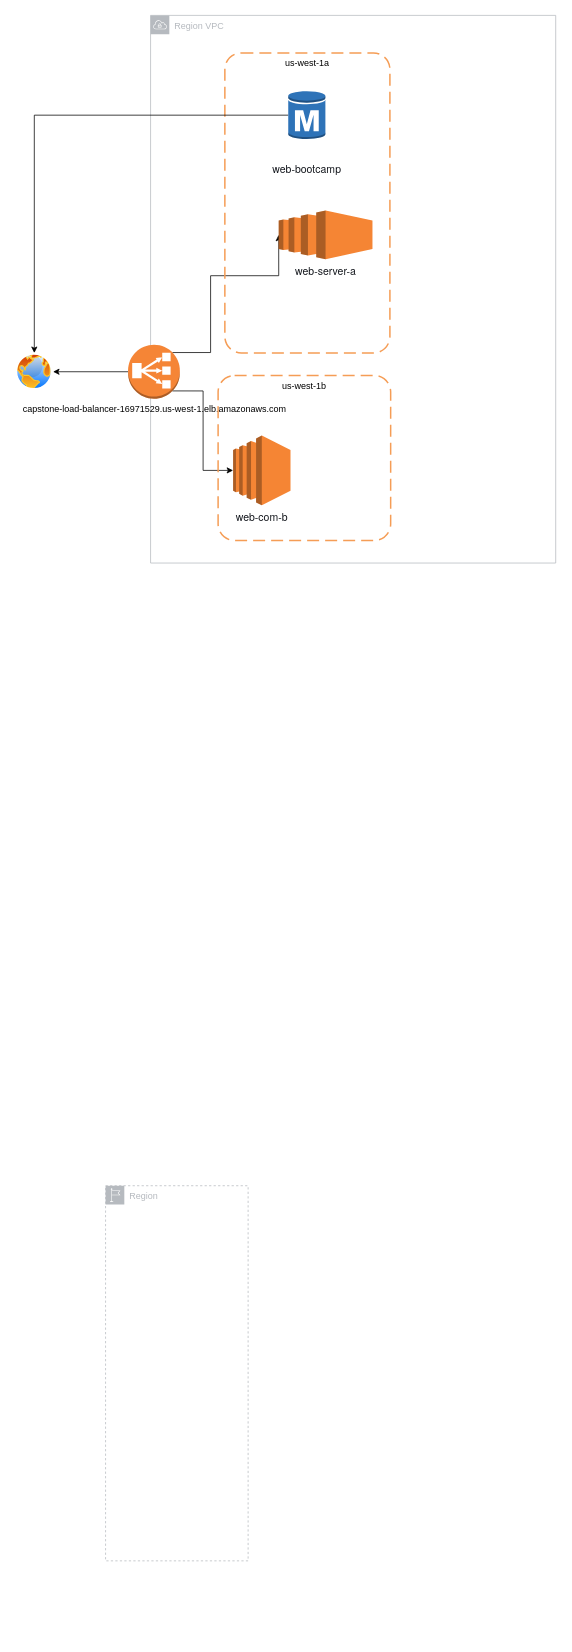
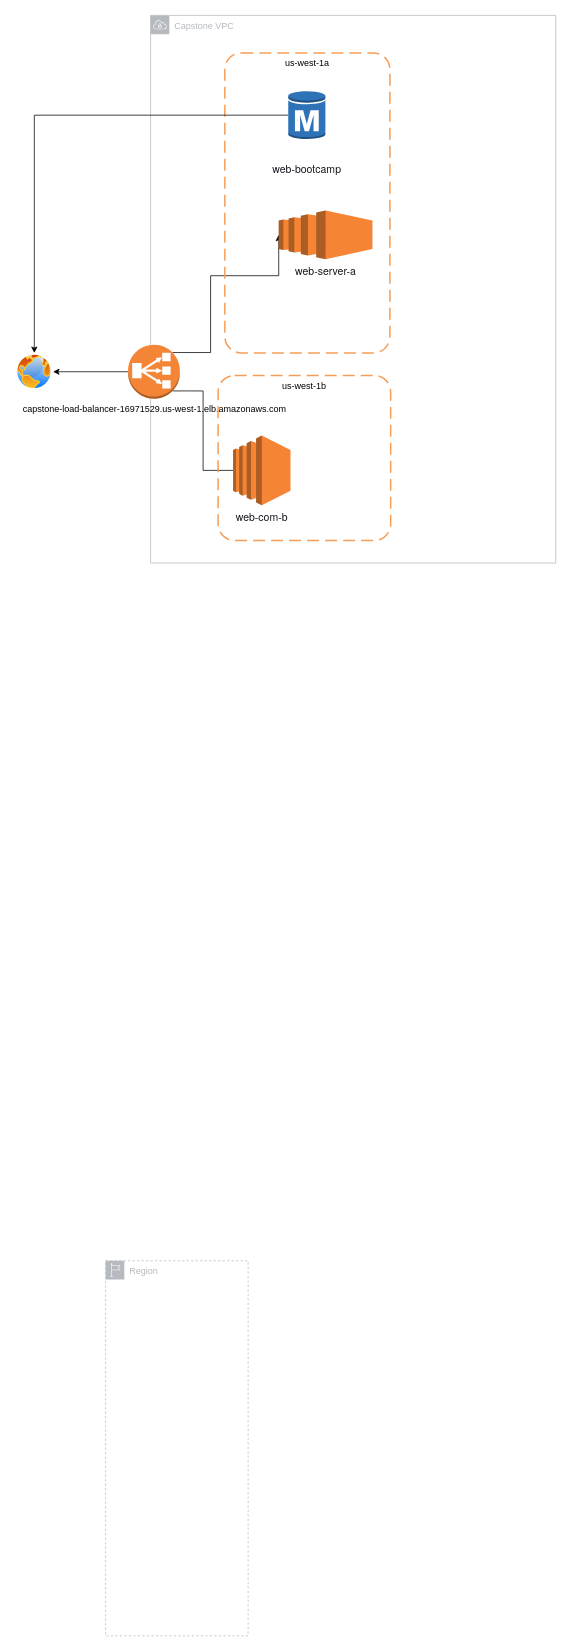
(197, 26) -> (203, 26)
(226, 470) -> (228, 470)
(177, 1373) -> (177, 1448)
